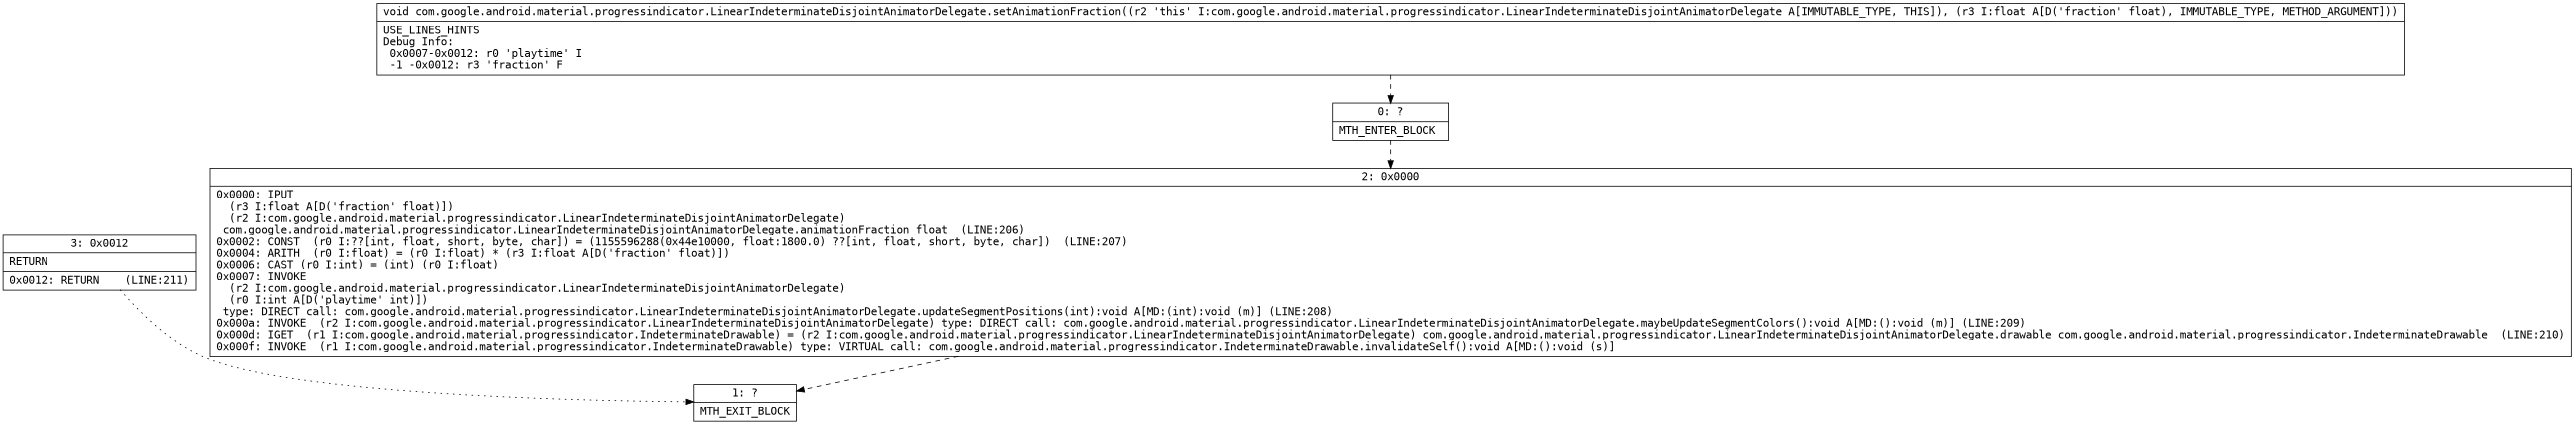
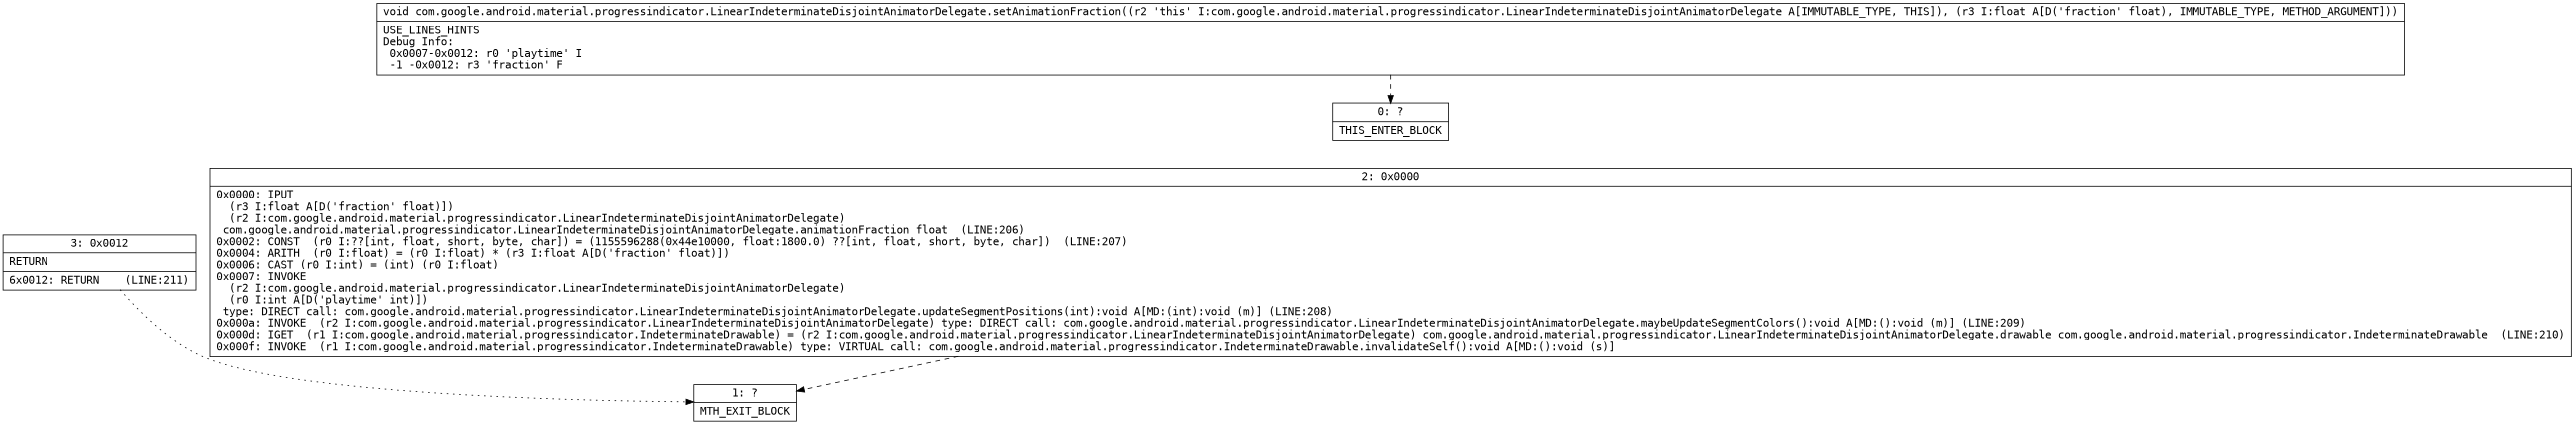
(1387, 131) -> (1391, 131)
(1391, 150) -> none
(100, 280) -> (100, 280)
